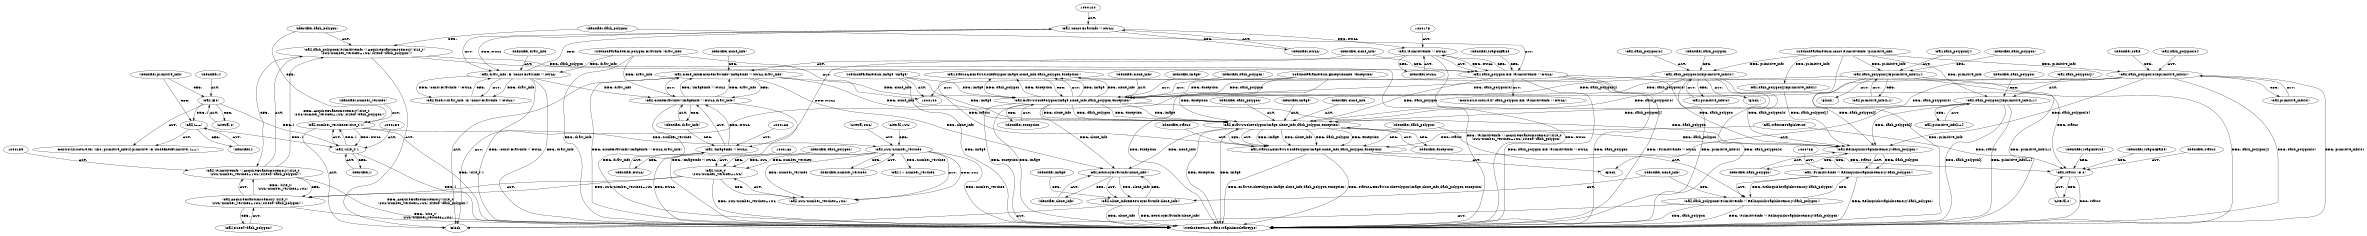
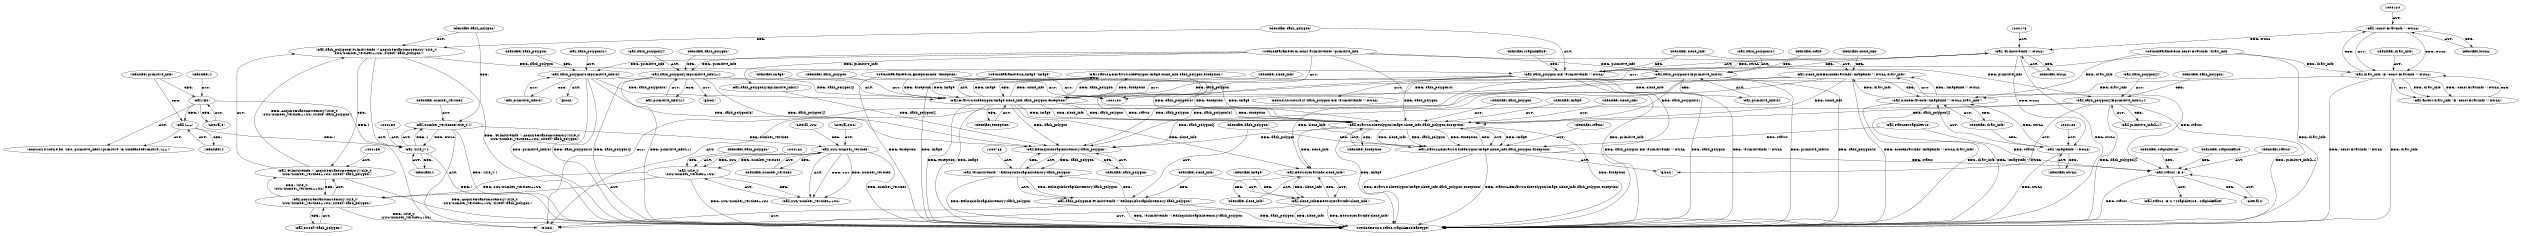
(638, 52) -> (2187, 52)
none -> (1227, 84)
(913, 173) -> none
none -> (2183, 201)
